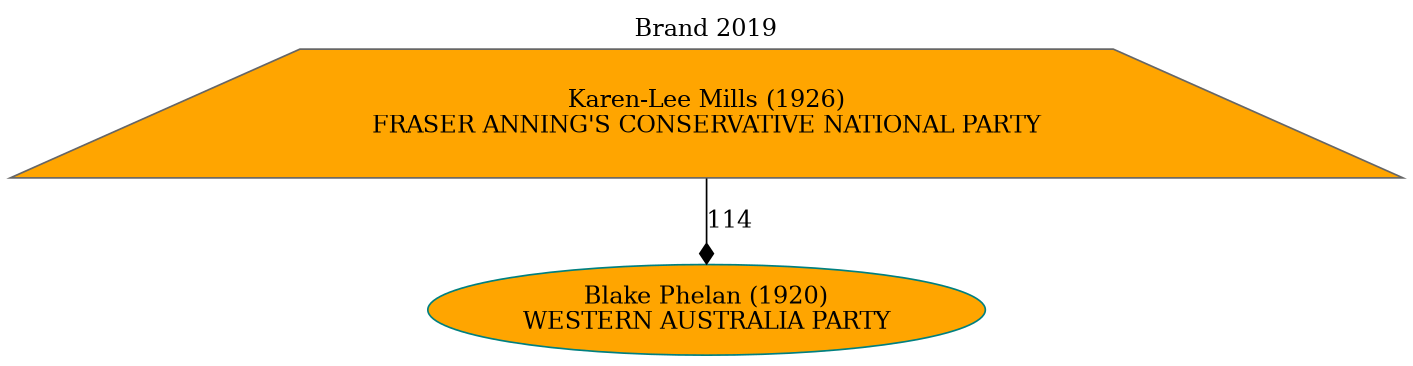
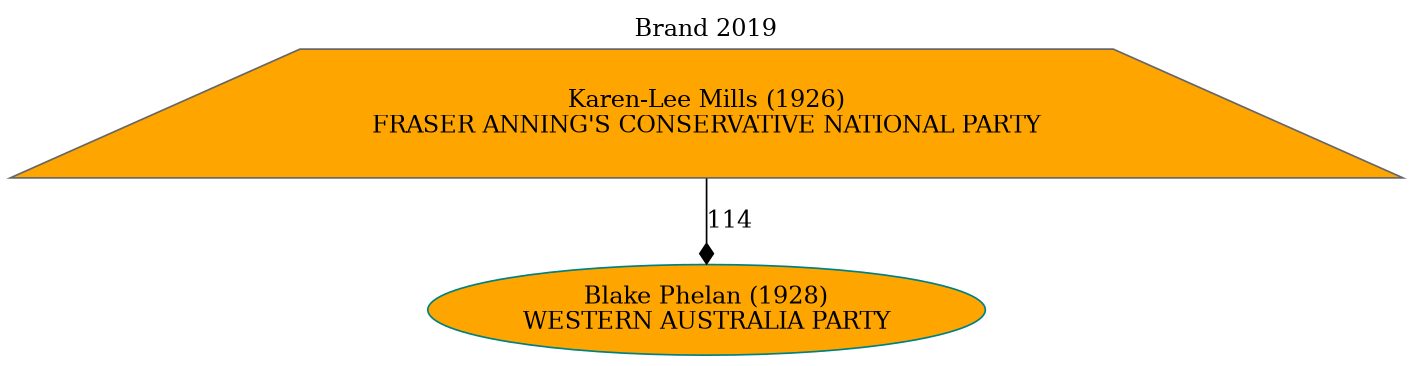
(707, 310) -> (707, 310)
